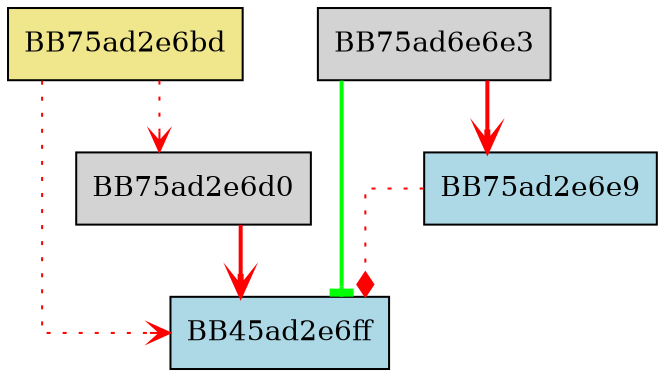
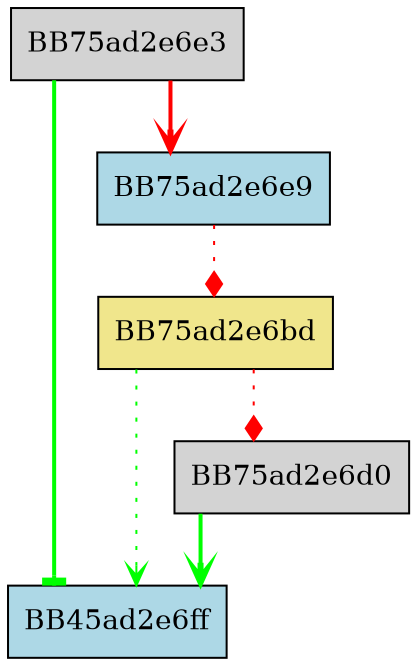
(434, 44) -> (127, 44)
(159, 106) -> (254, 393)
(365, 201) -> (214, 248)
(241, 250) -> (201, 539)
(42, 261) -> (136, 467)
